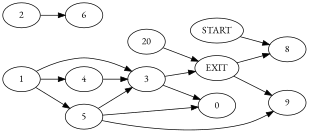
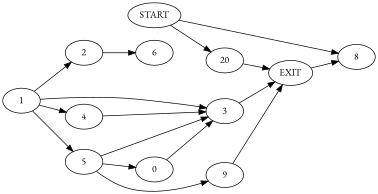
none -> (188, 37)
none -> (50, 79)
(250, 84) -> (256, 127)
(178, 91) -> (187, 143)
